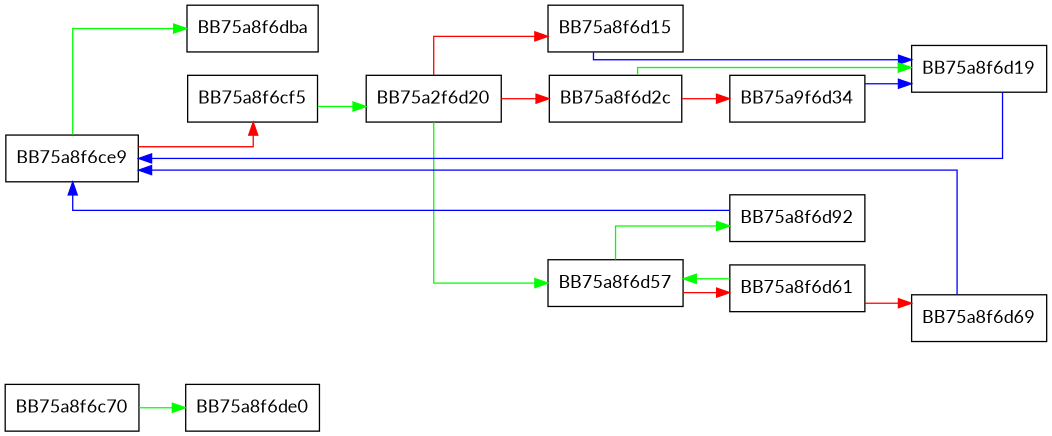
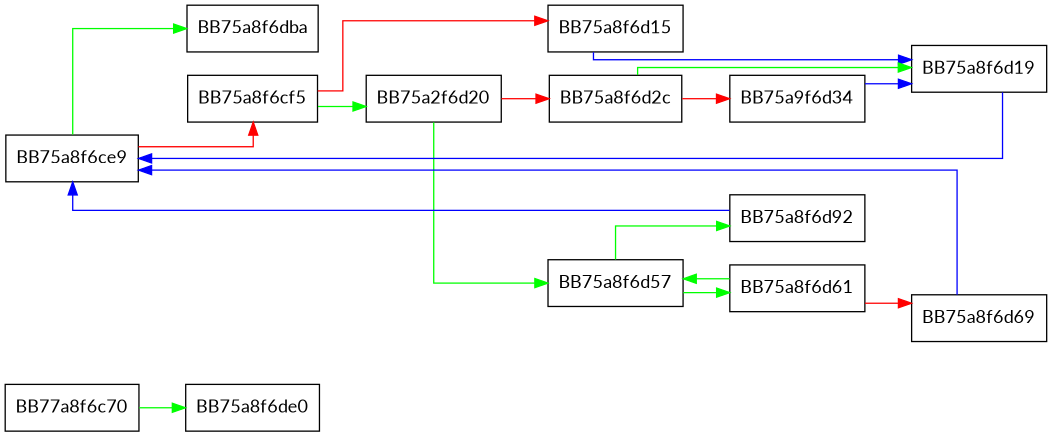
(465, 36) -> (391, 21)
(700, 293) -> (700, 293)
(72, 408) -> (72, 408)
